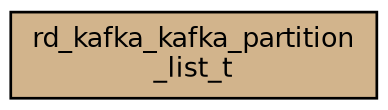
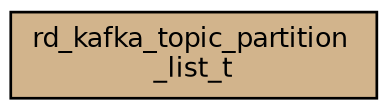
(194, 55) -> (194, 55)
